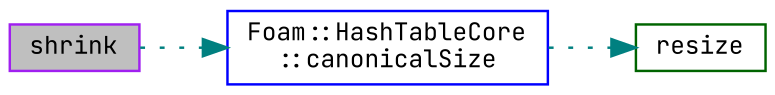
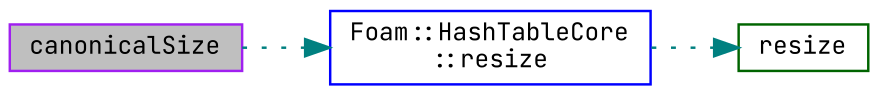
(75, 48) -> (126, 48)
(388, 48) -> (490, 48)
